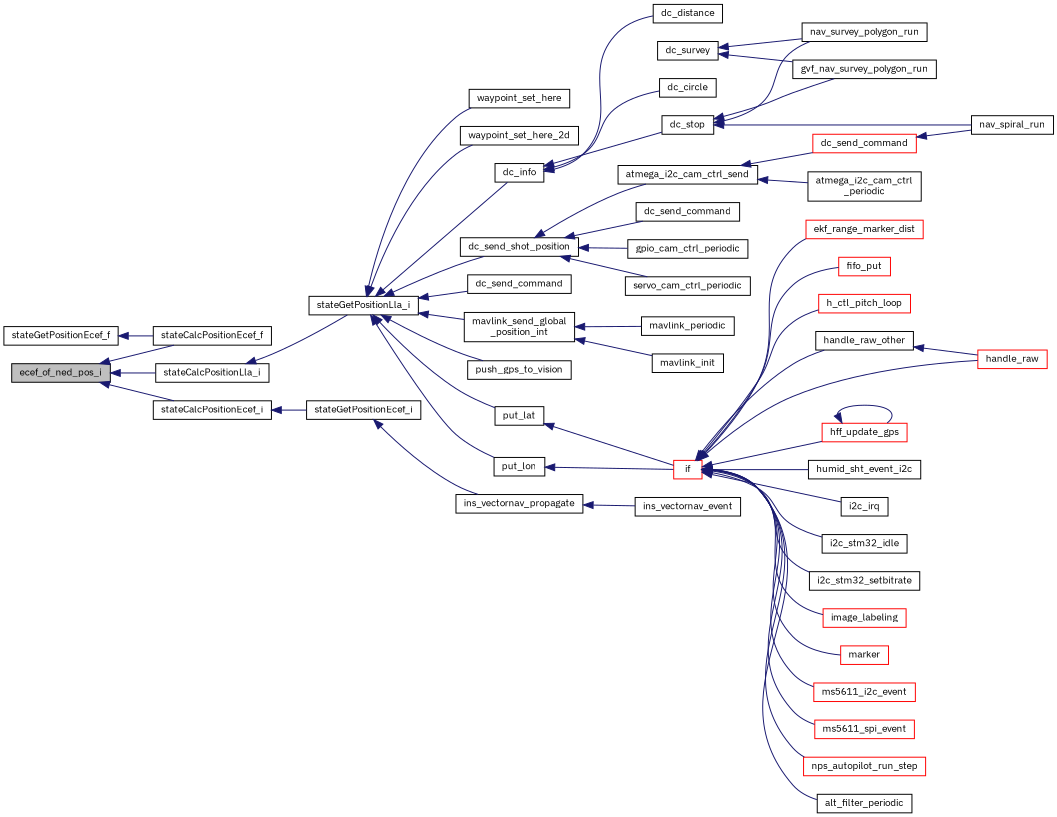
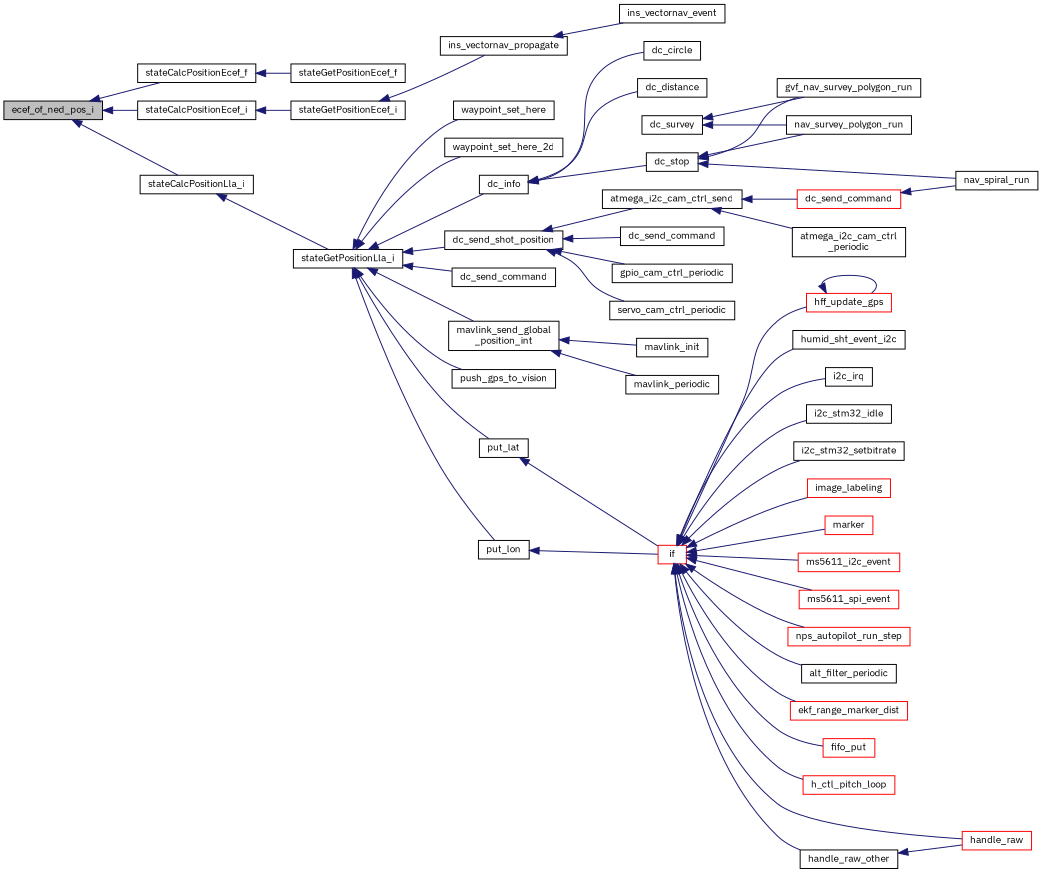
(141, 336) -> (278, 73)
